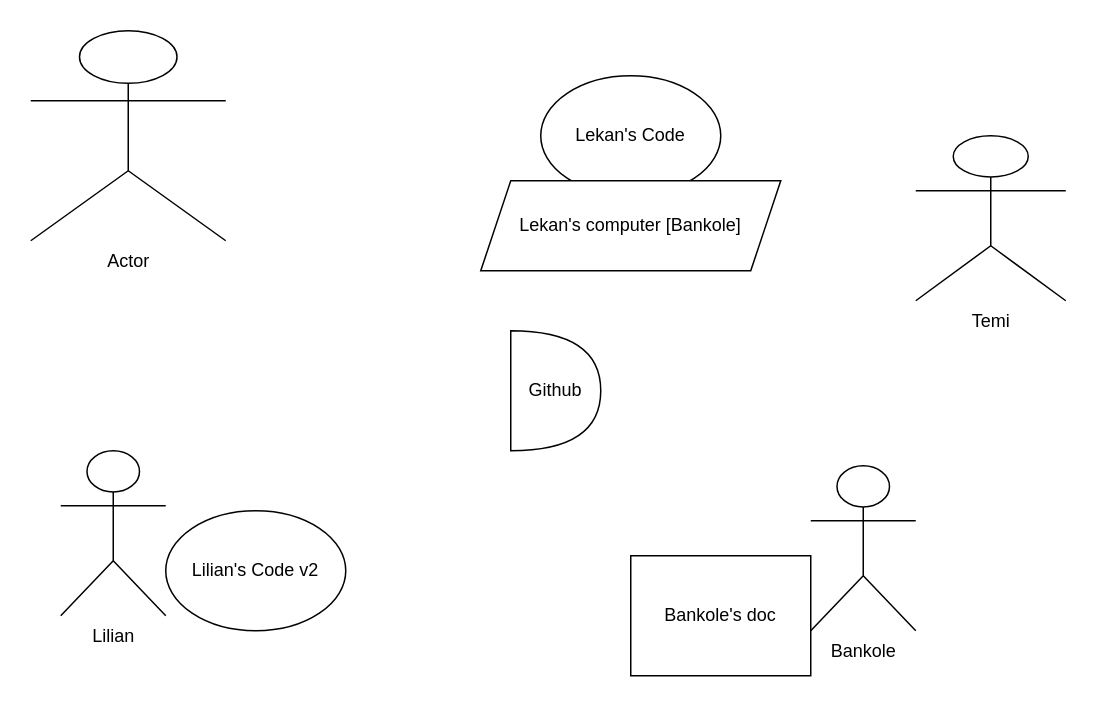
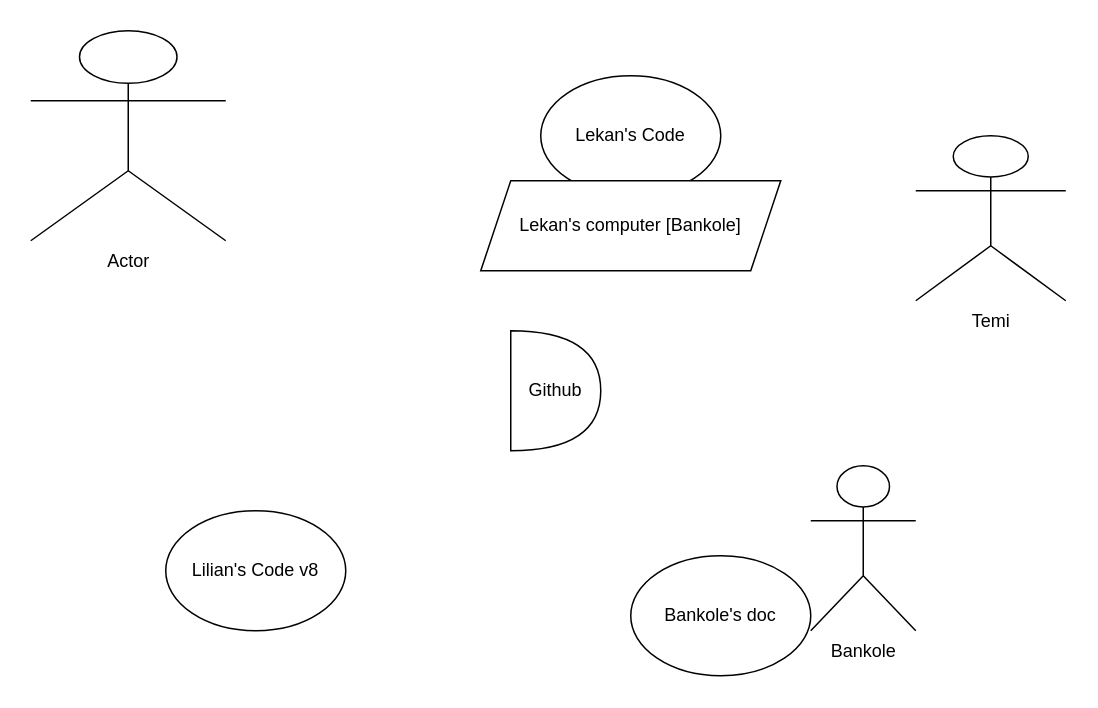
(113, 533) -> none
(256, 571) -> (256, 571)
(721, 616) -> (721, 616)
